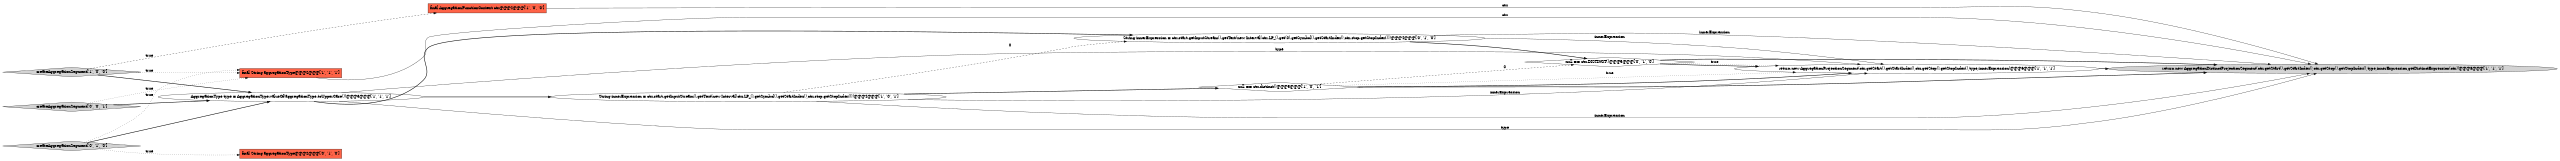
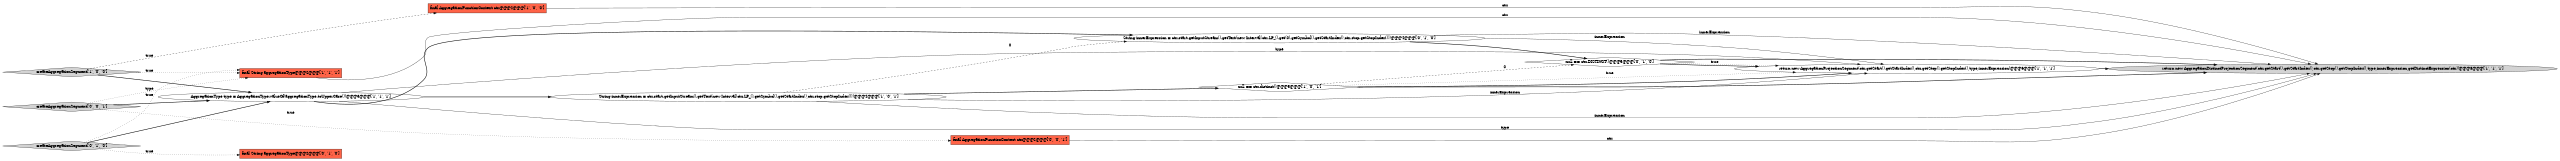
(149, 89) -> (149, 89)
none -> (1010, 140)
